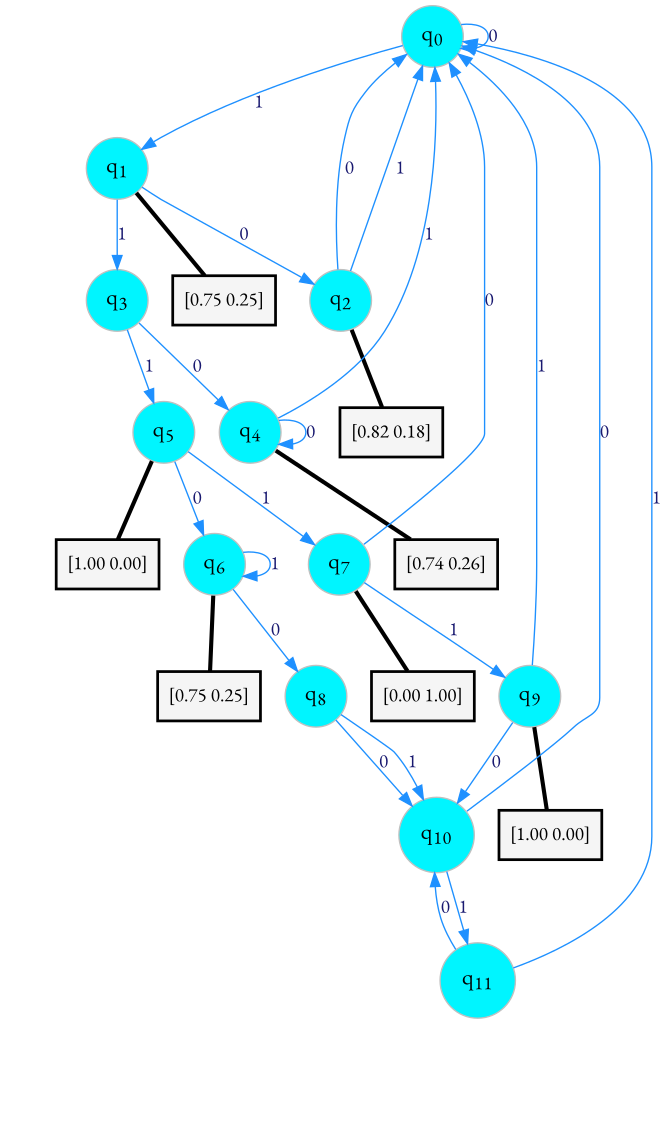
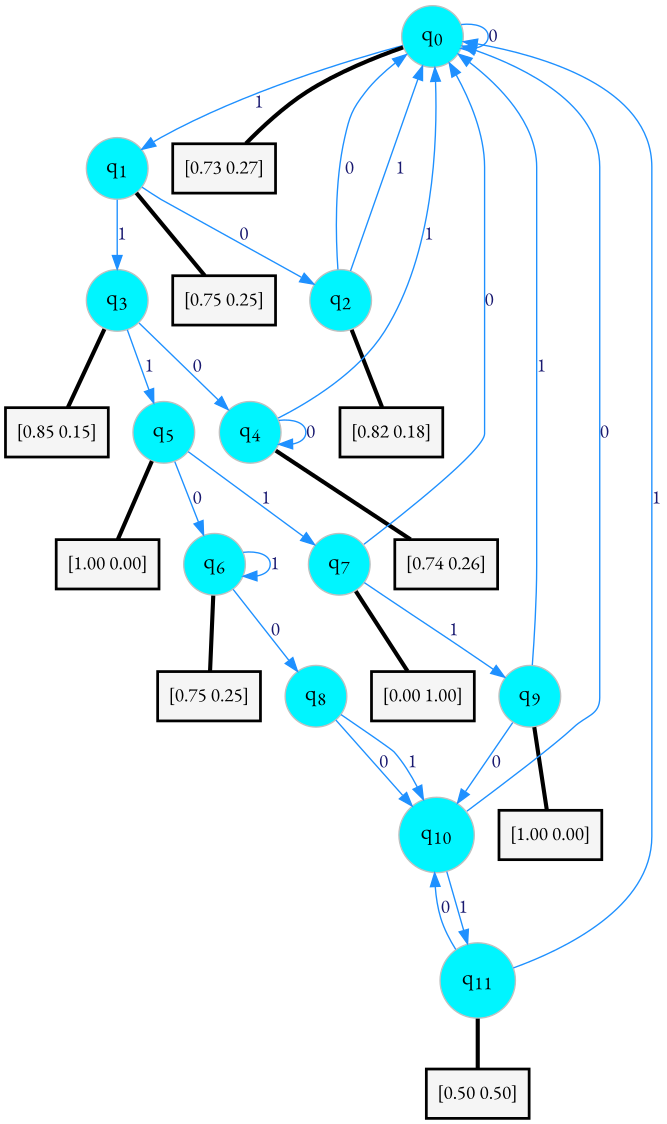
none -> (224, 168)
none -> (57, 432)
none -> (478, 1094)
